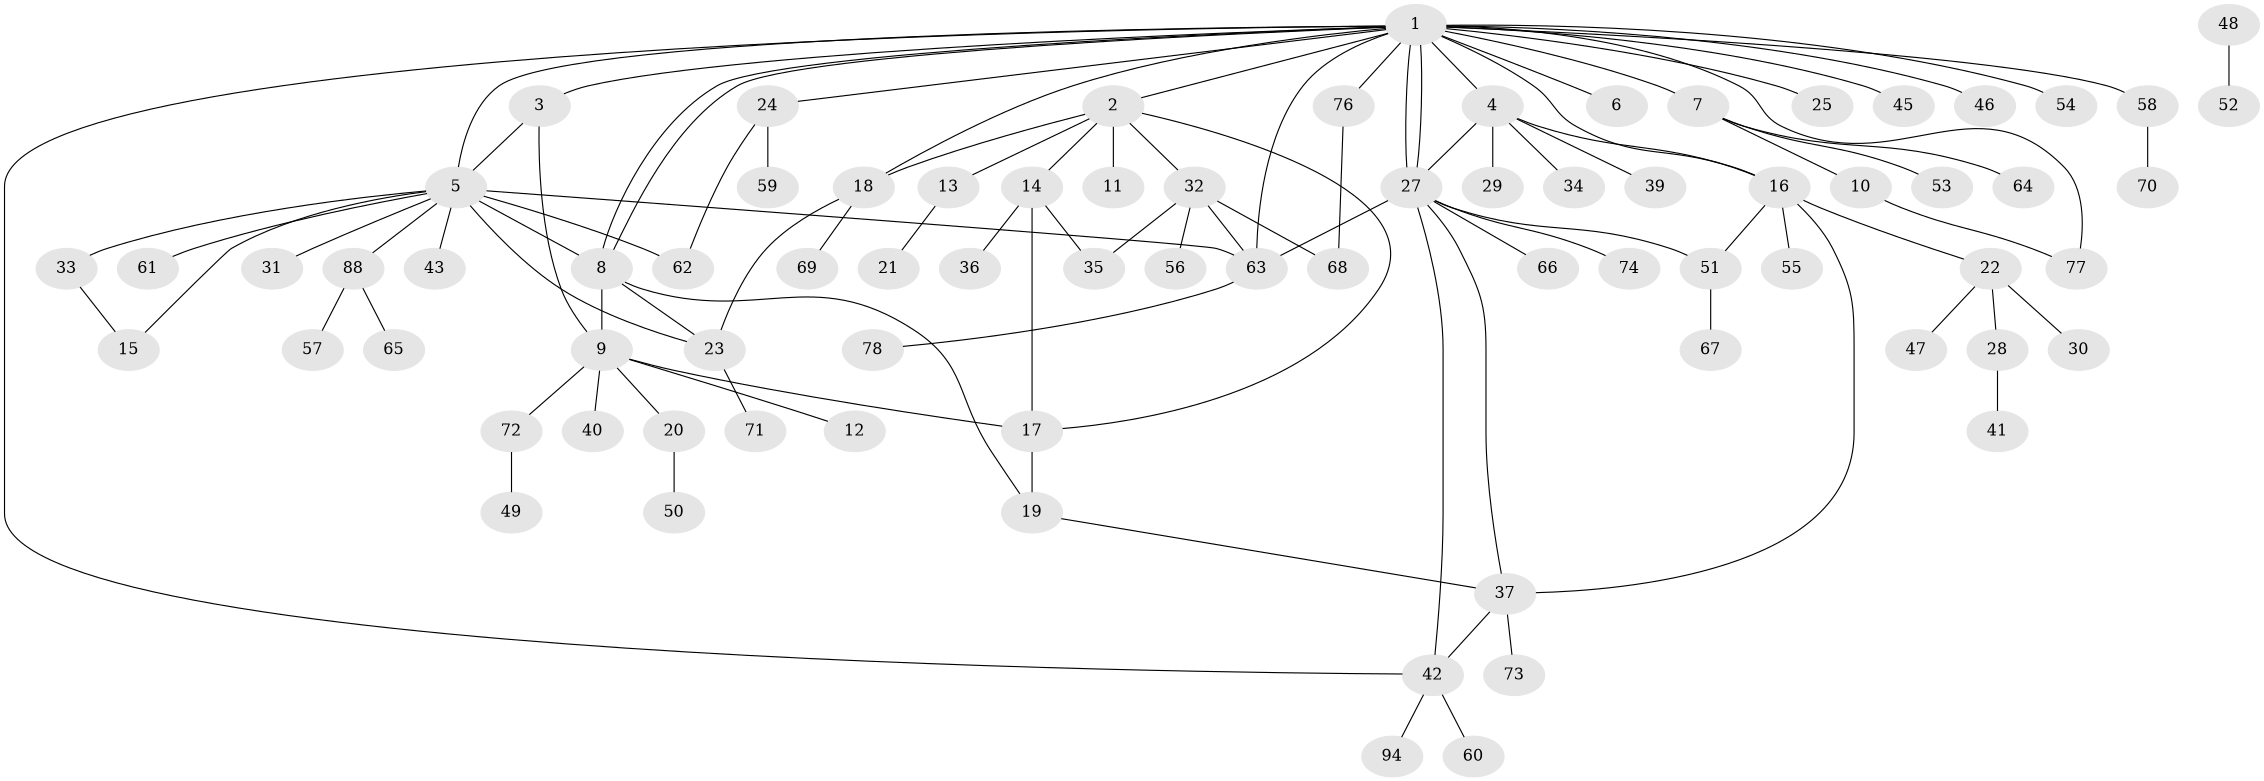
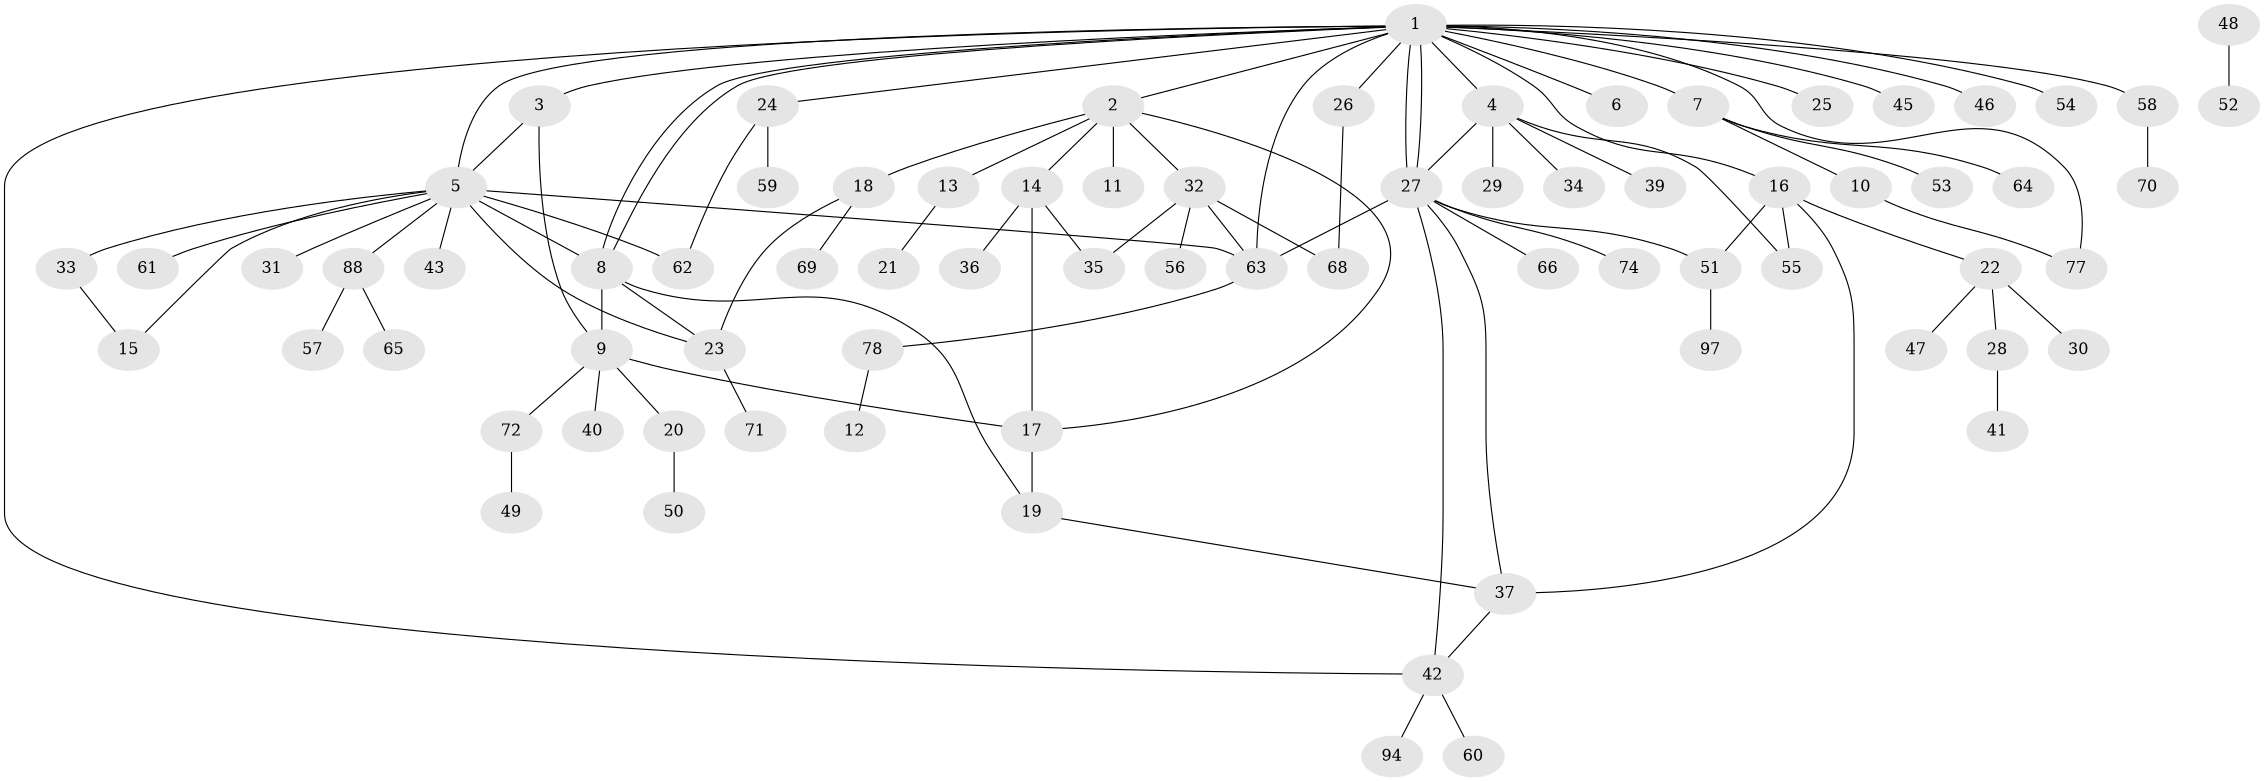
(1127, 71) -> none
(1344, 106) -> (1344, 106)
(1582, 138) -> (1692, 165)
(1711, 350) -> (1711, 350)
(724, 388) -> (864, 391)
(1514, 675) -> none
